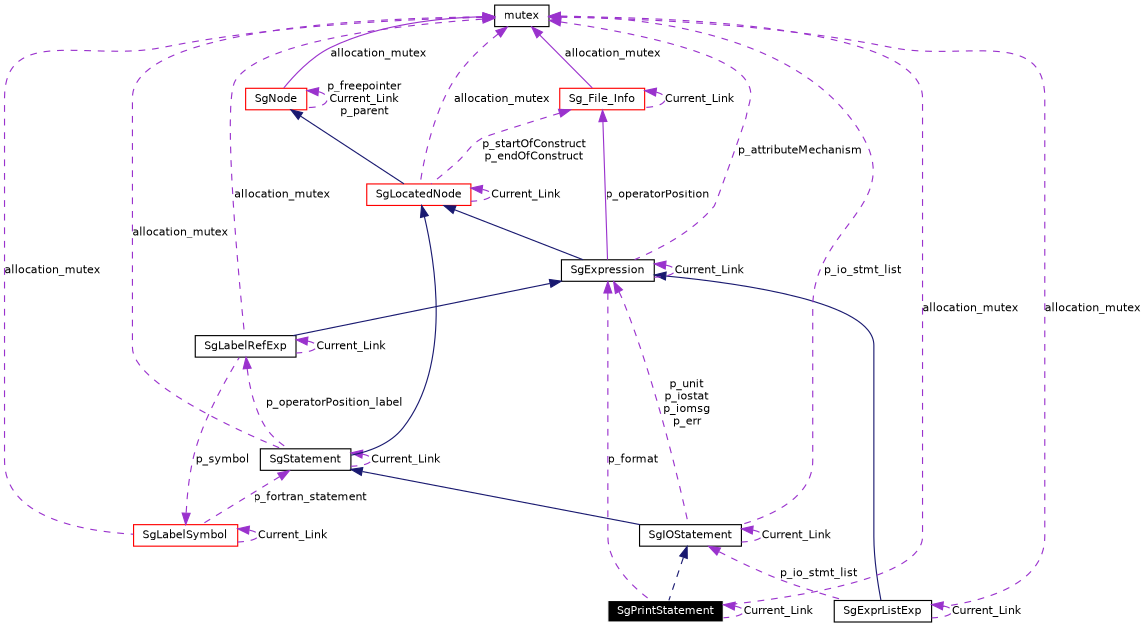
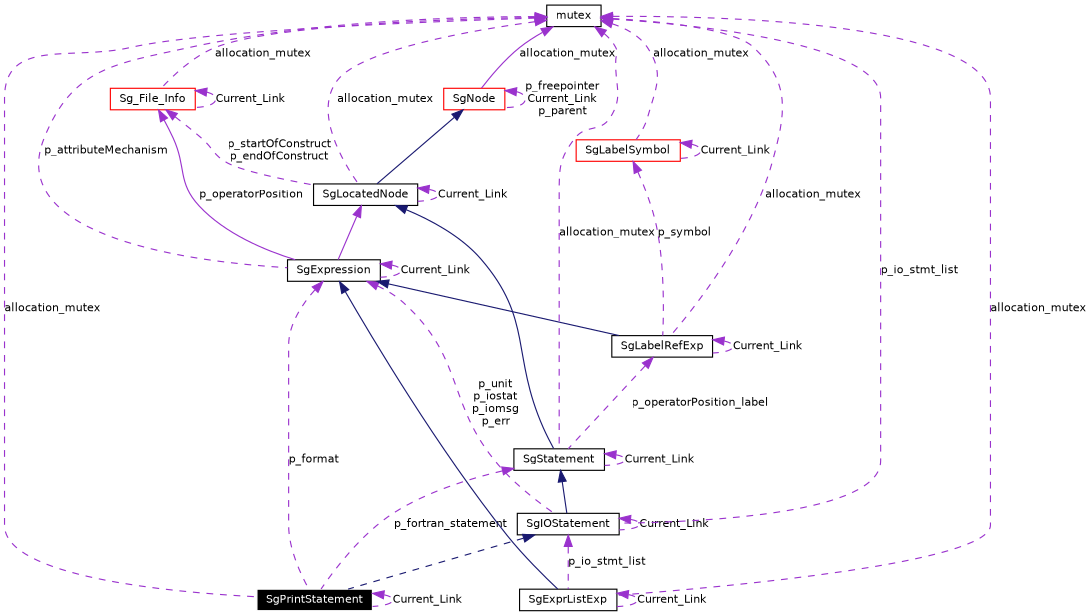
(566, 62) -> (340, 27)
(419, 195) -> (366, 195)
(519, 235) -> (347, 238)
(241, 501) -> (398, 510)
